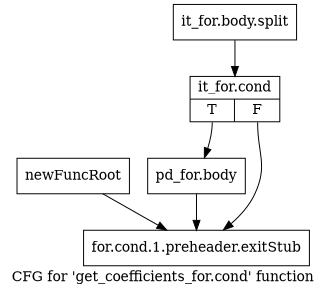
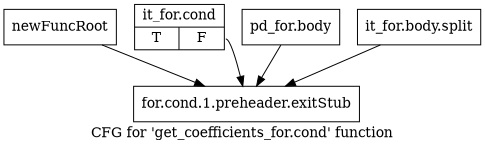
(235, 53) -> (338, 64)
(211, 135) -> none
